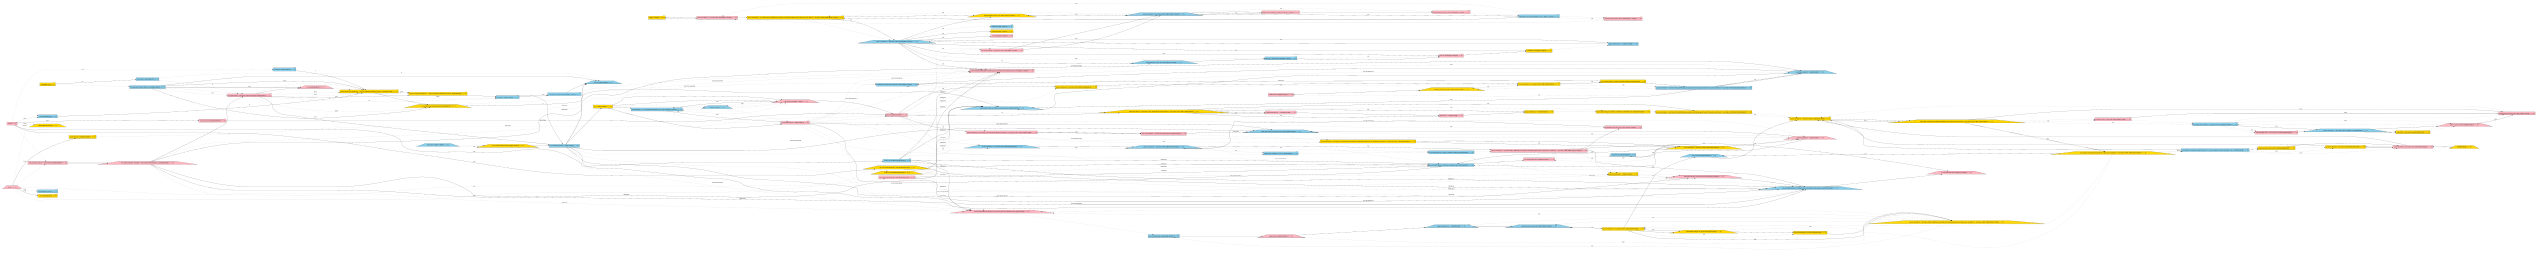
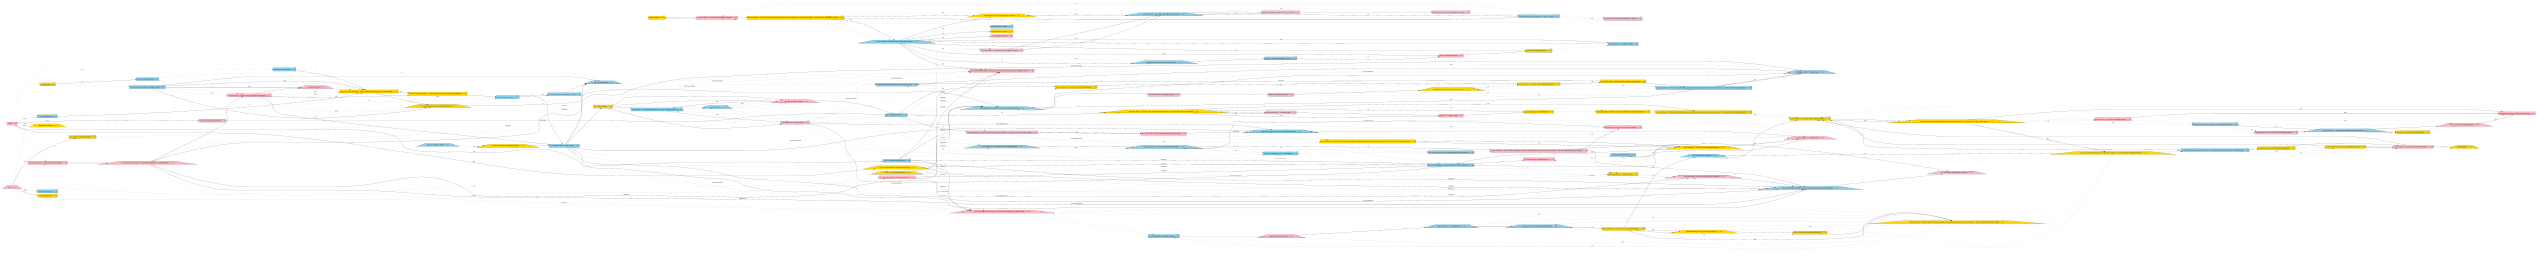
none -> (1164, 95)
(897, 115) -> (897, 115)
